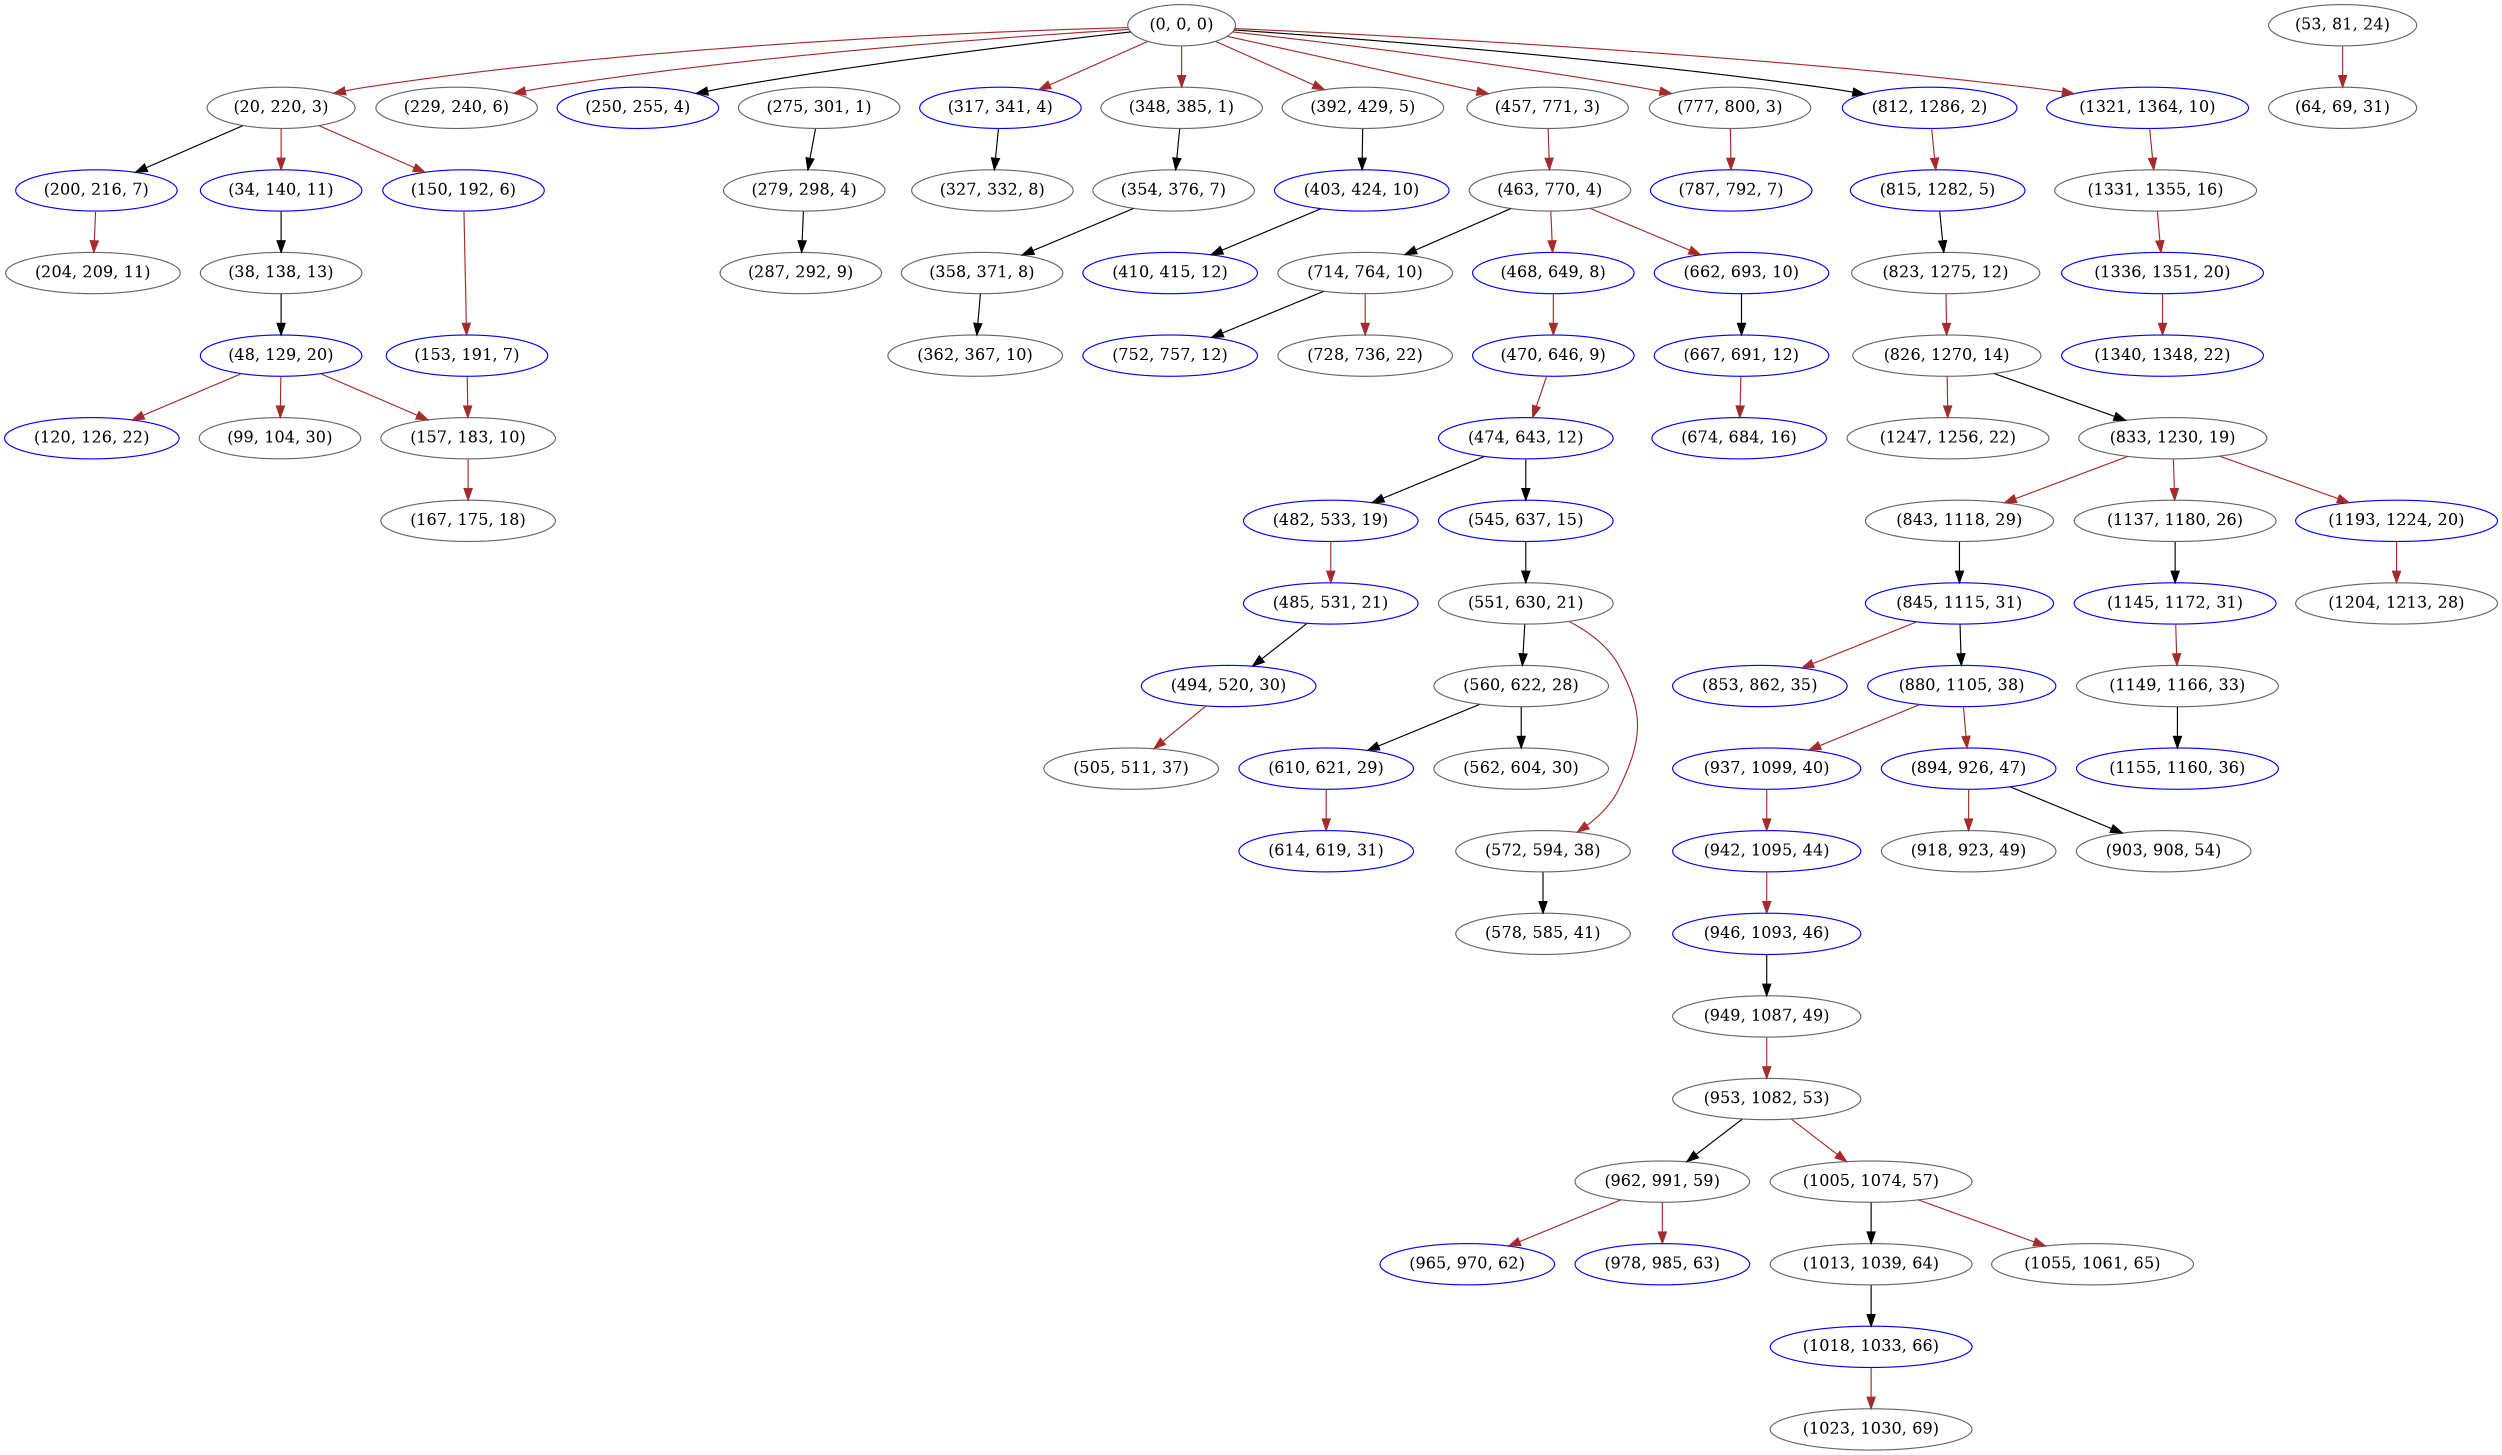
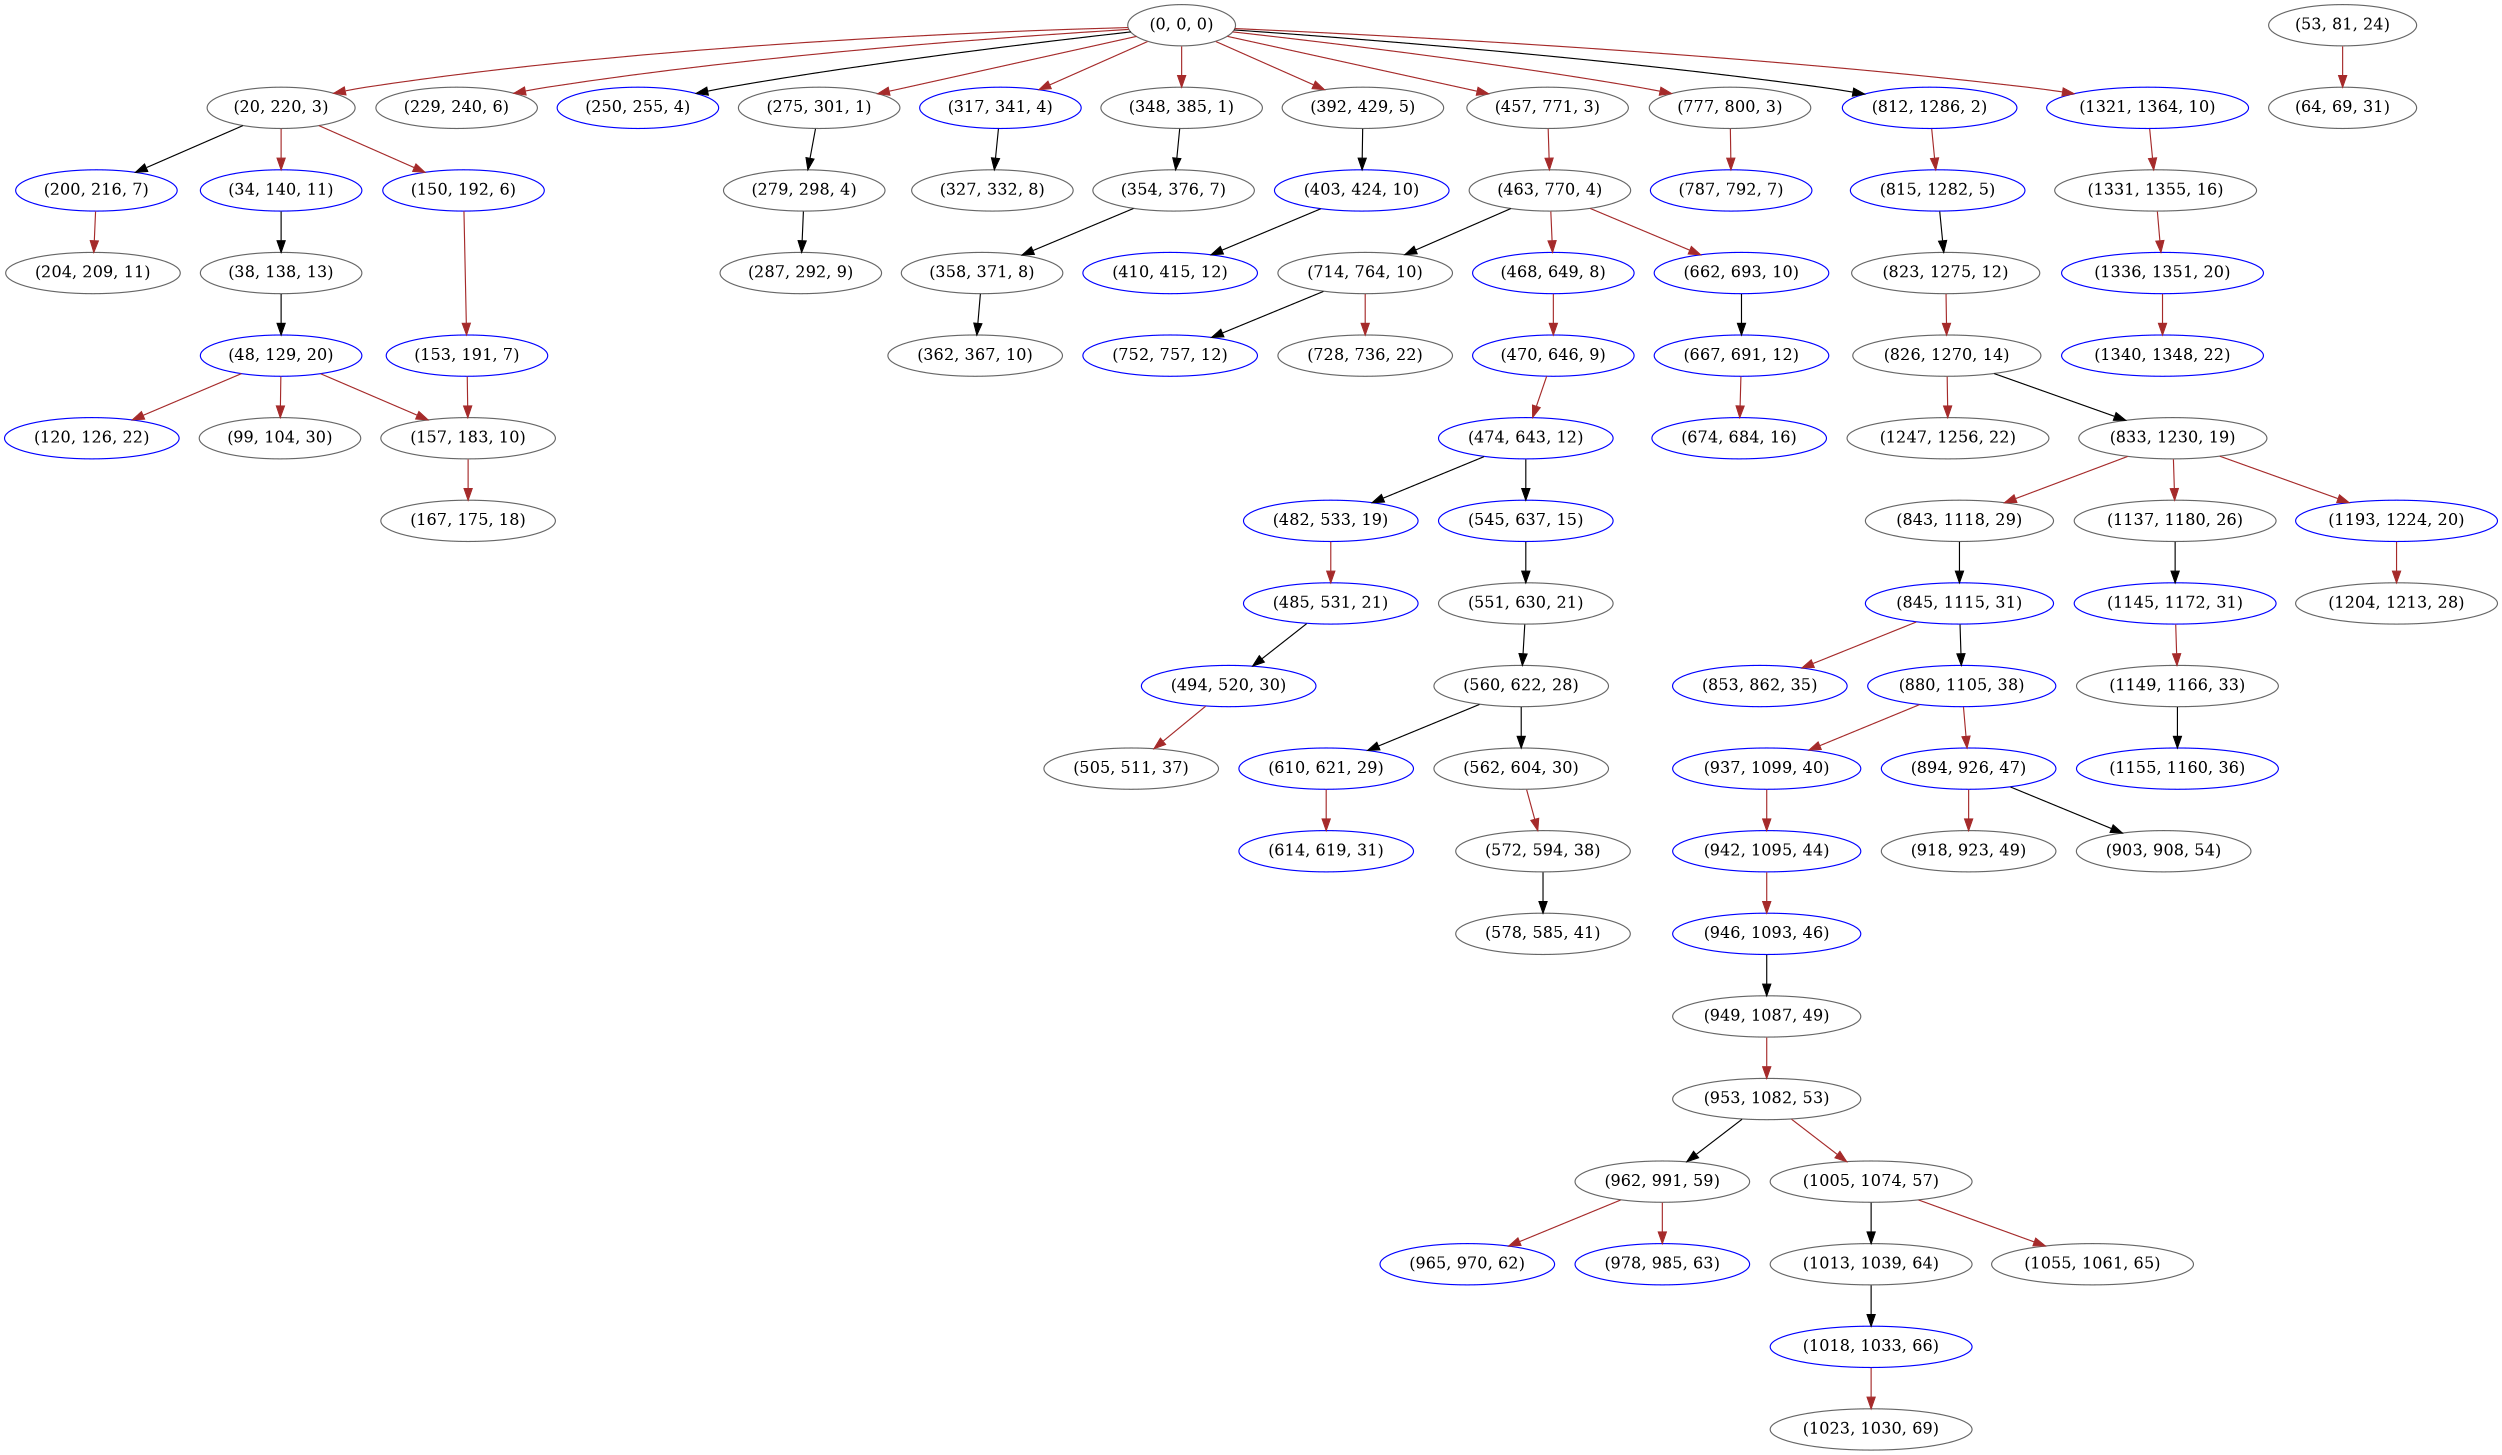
none -> (1013, 64)
(1637, 718) -> (1531, 804)
